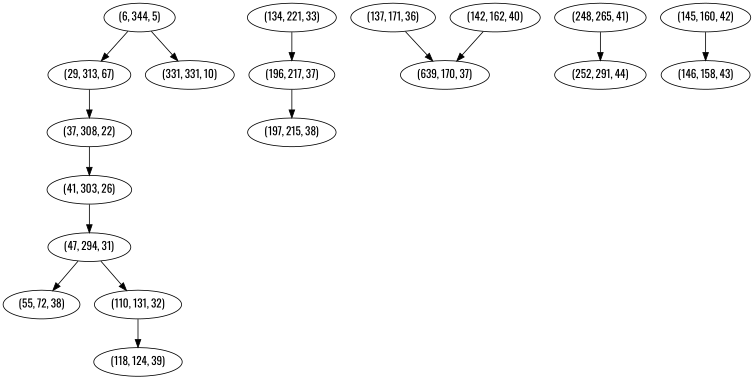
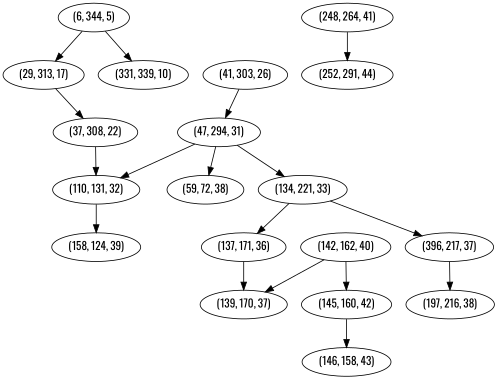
(600, 18) -> (347, 18)
(89, 75) -> (44, 75)
(190, 75) -> (143, 75)
(292, 75) -> (449, 247)
(445, 75) -> (244, 305)
(292, 132) -> (450, 305)
(89, 157) -> (96, 157)
none -> (257, 159)
none -> (276, 216)
none -> (346, 272)
(42, 305) -> (205, 190)
(138, 362) -> (96, 247)
